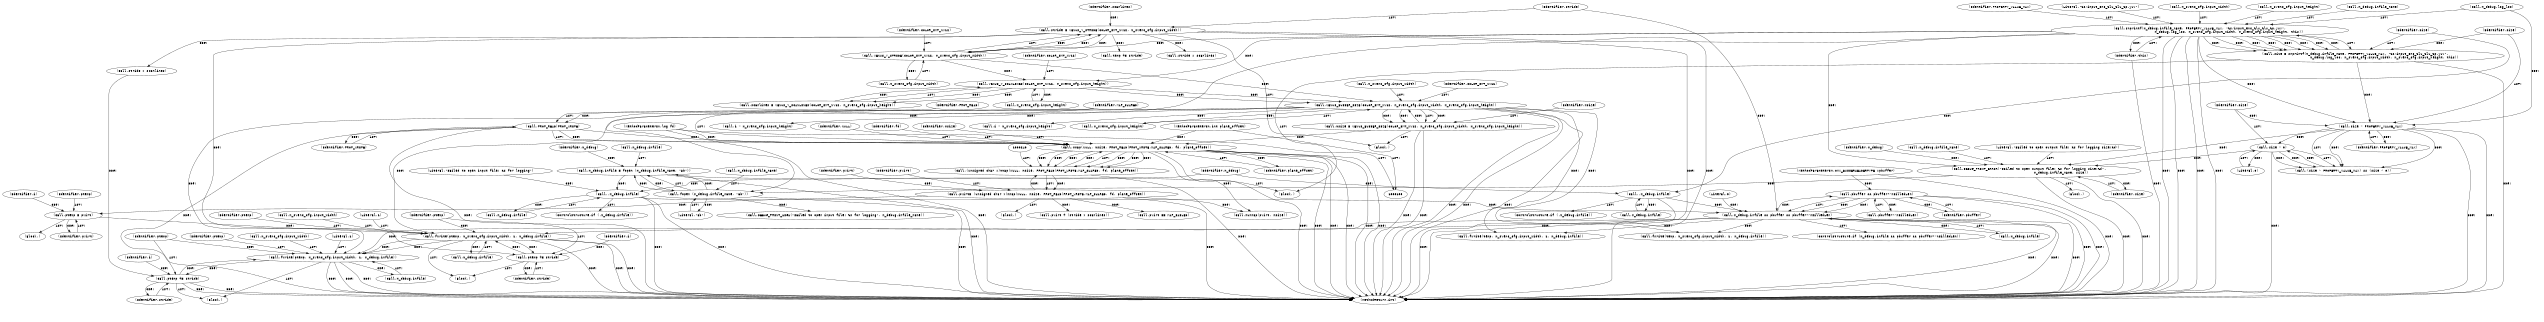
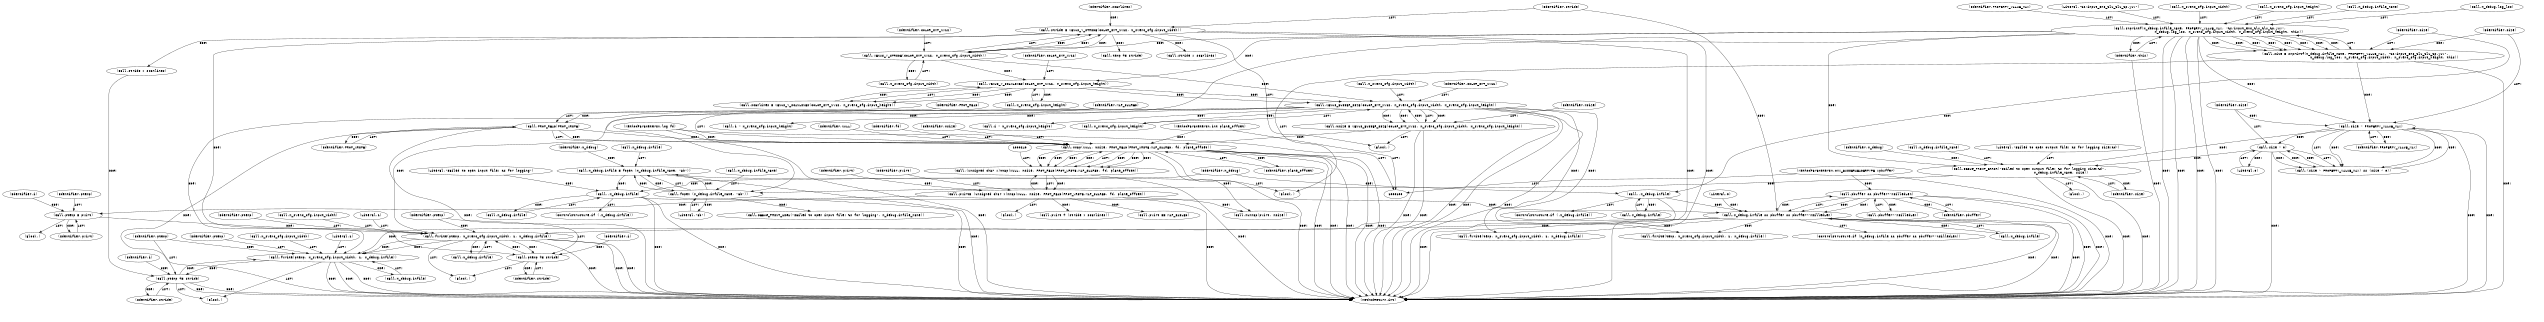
(2527, 110) -> (2443, 155)
none -> (1603, 179)
